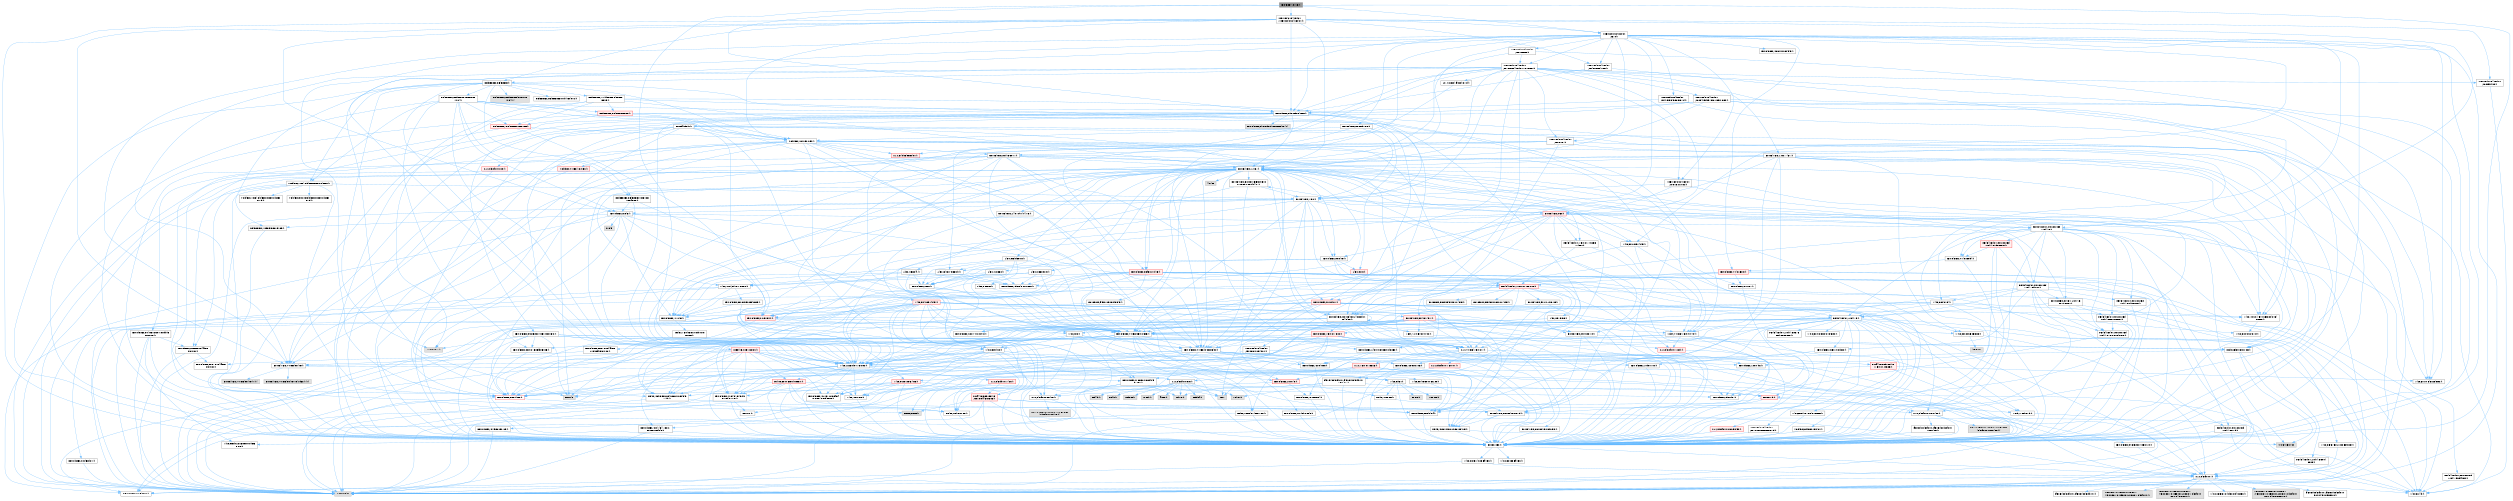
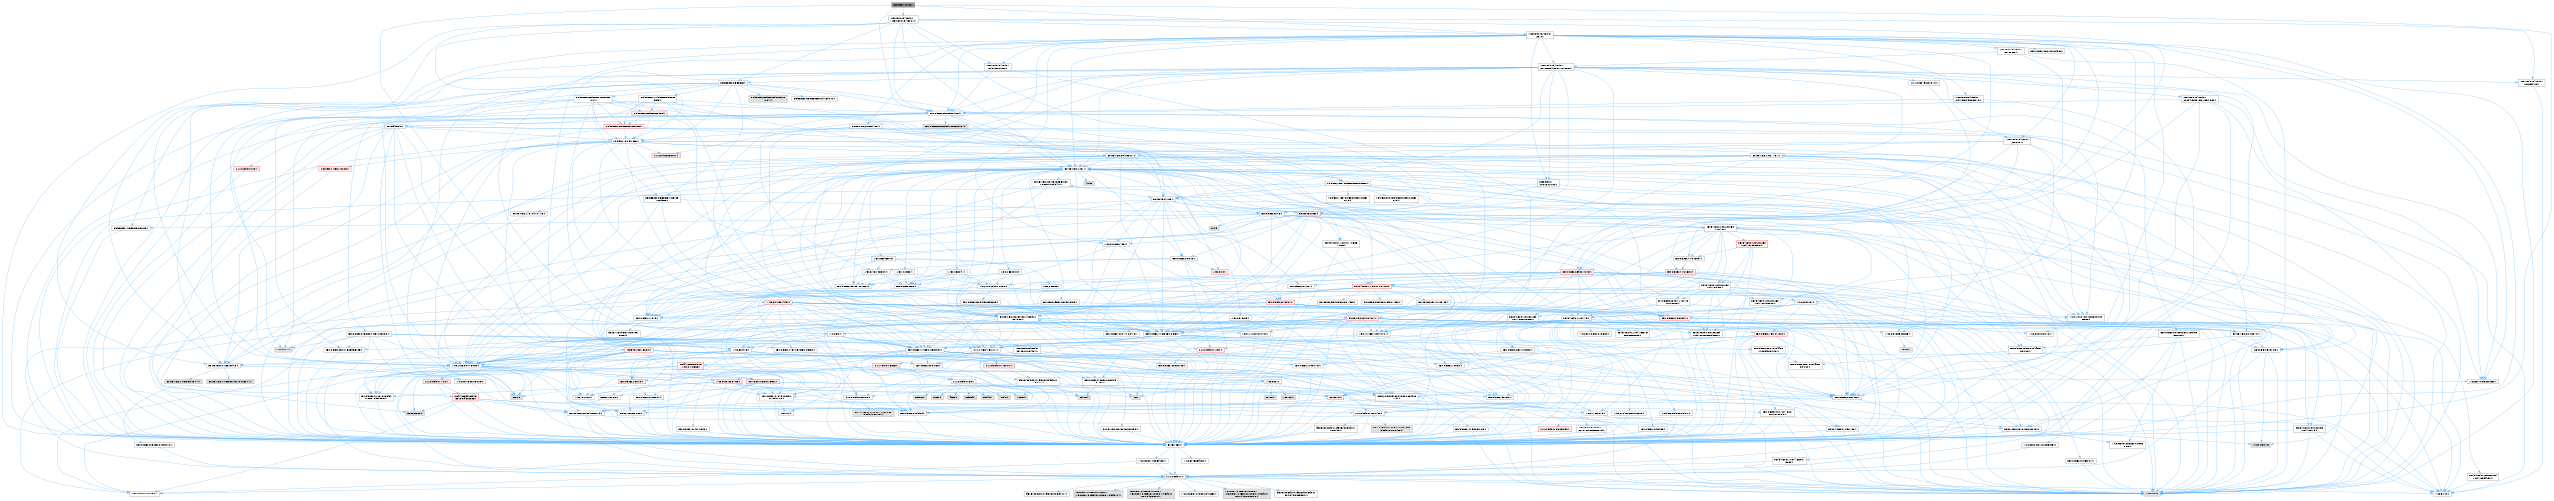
(1678, 183) -> (1548, 183)
(1751, 366) -> (1451, 366)
(957, 413) -> (631, 413)
none -> (1653, 429)
